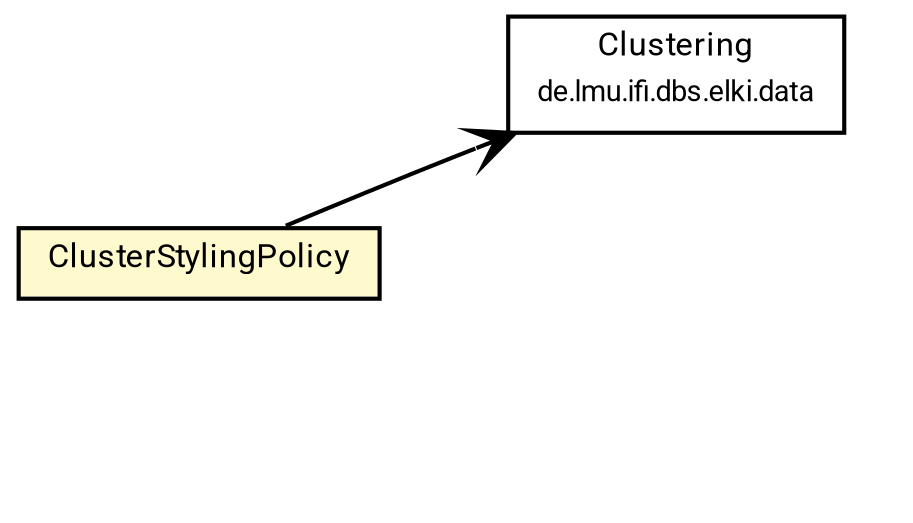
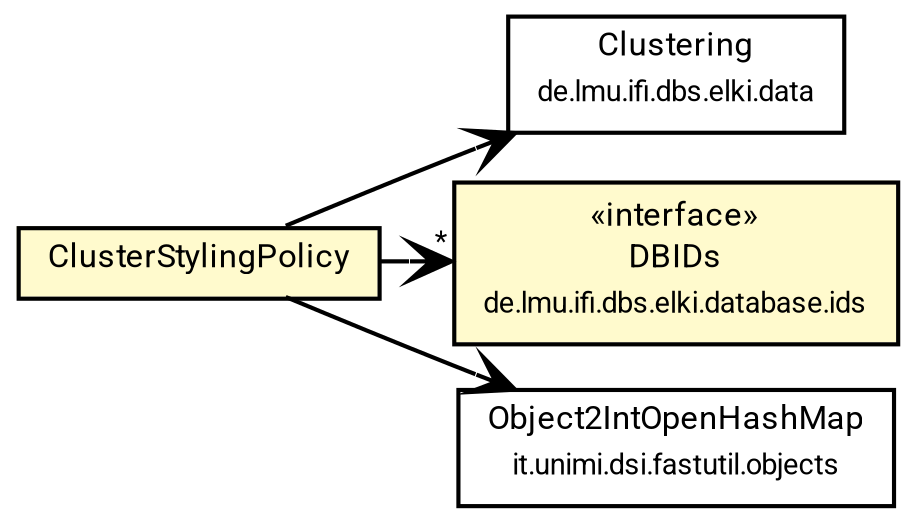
none -> (674, 261)
none -> (674, 448)
